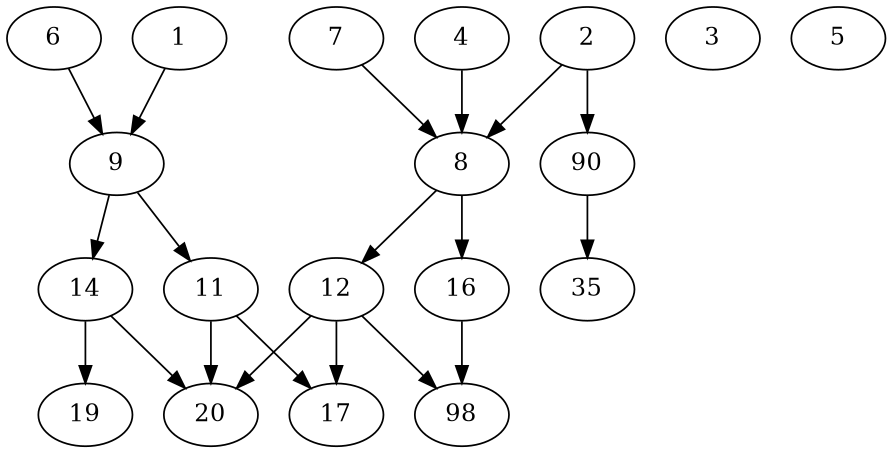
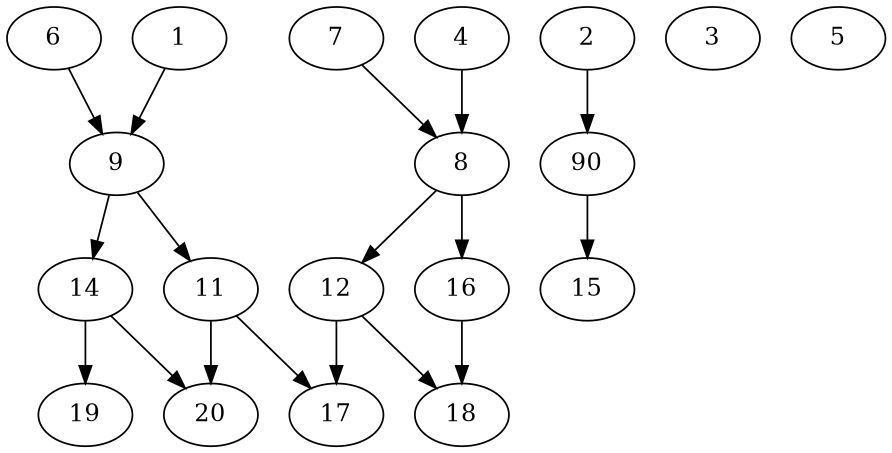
(531, 95) -> none
(587, 289) -> (587, 289)
(282, 344) -> none
(462, 415) -> (462, 415)
